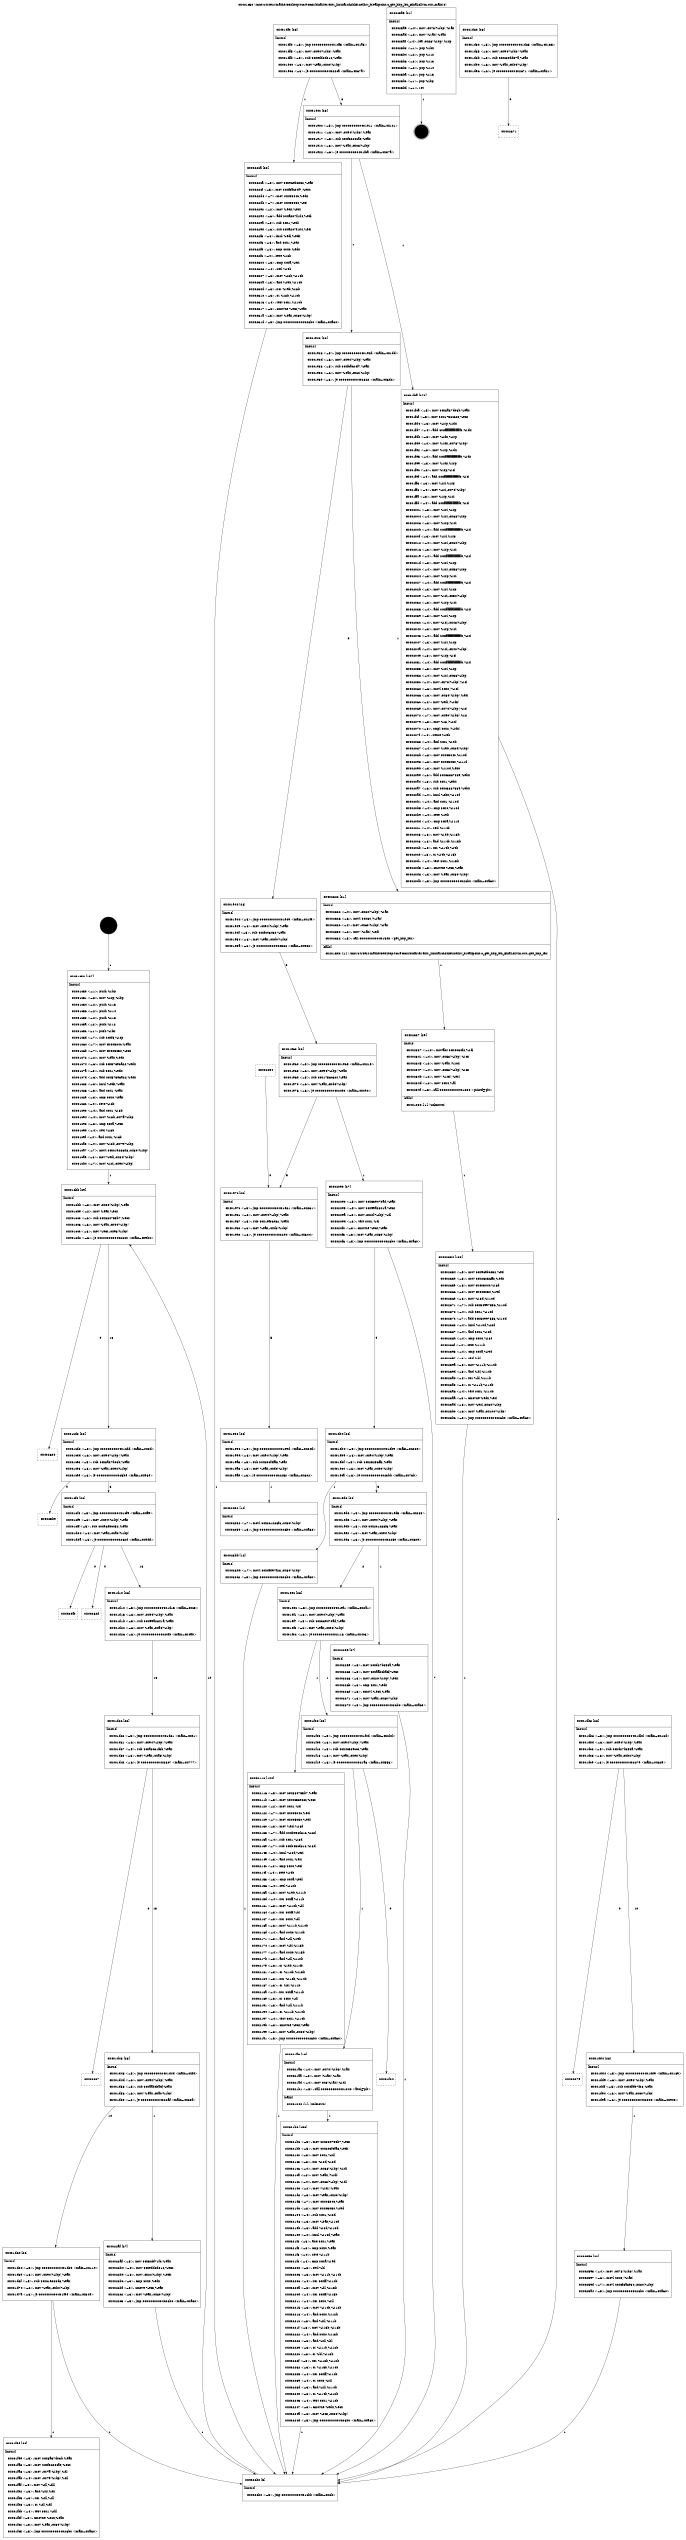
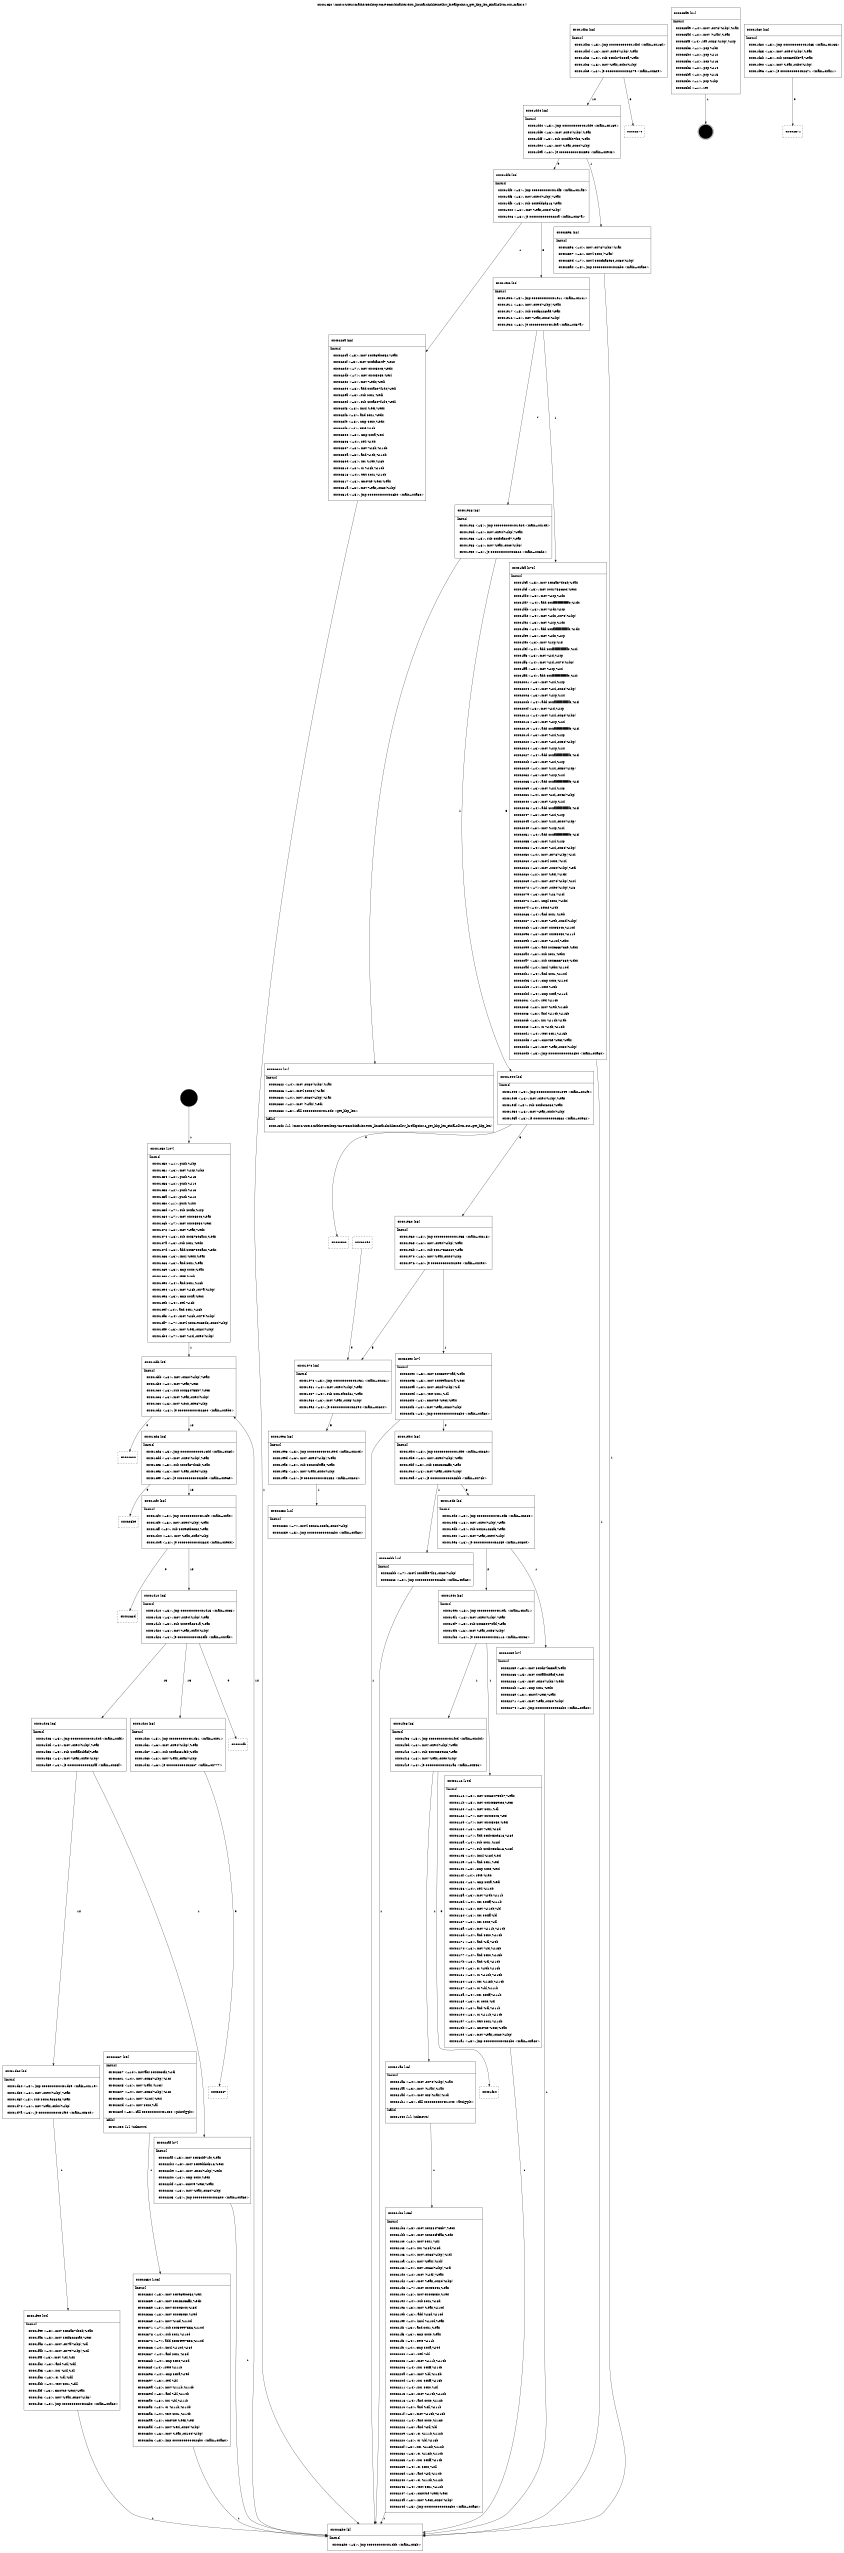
none -> (557, 163)
(441, 994) -> none
none -> (339, 1243)
(110, 1487) -> (191, 1490)
(82, 1576) -> (217, 1690)
(434, 1678) -> (373, 1681)
(152, 1910) -> (135, 1680)
(107, 2431) -> (169, 2522)
